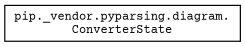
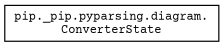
(123, 23) -> (112, 23)
